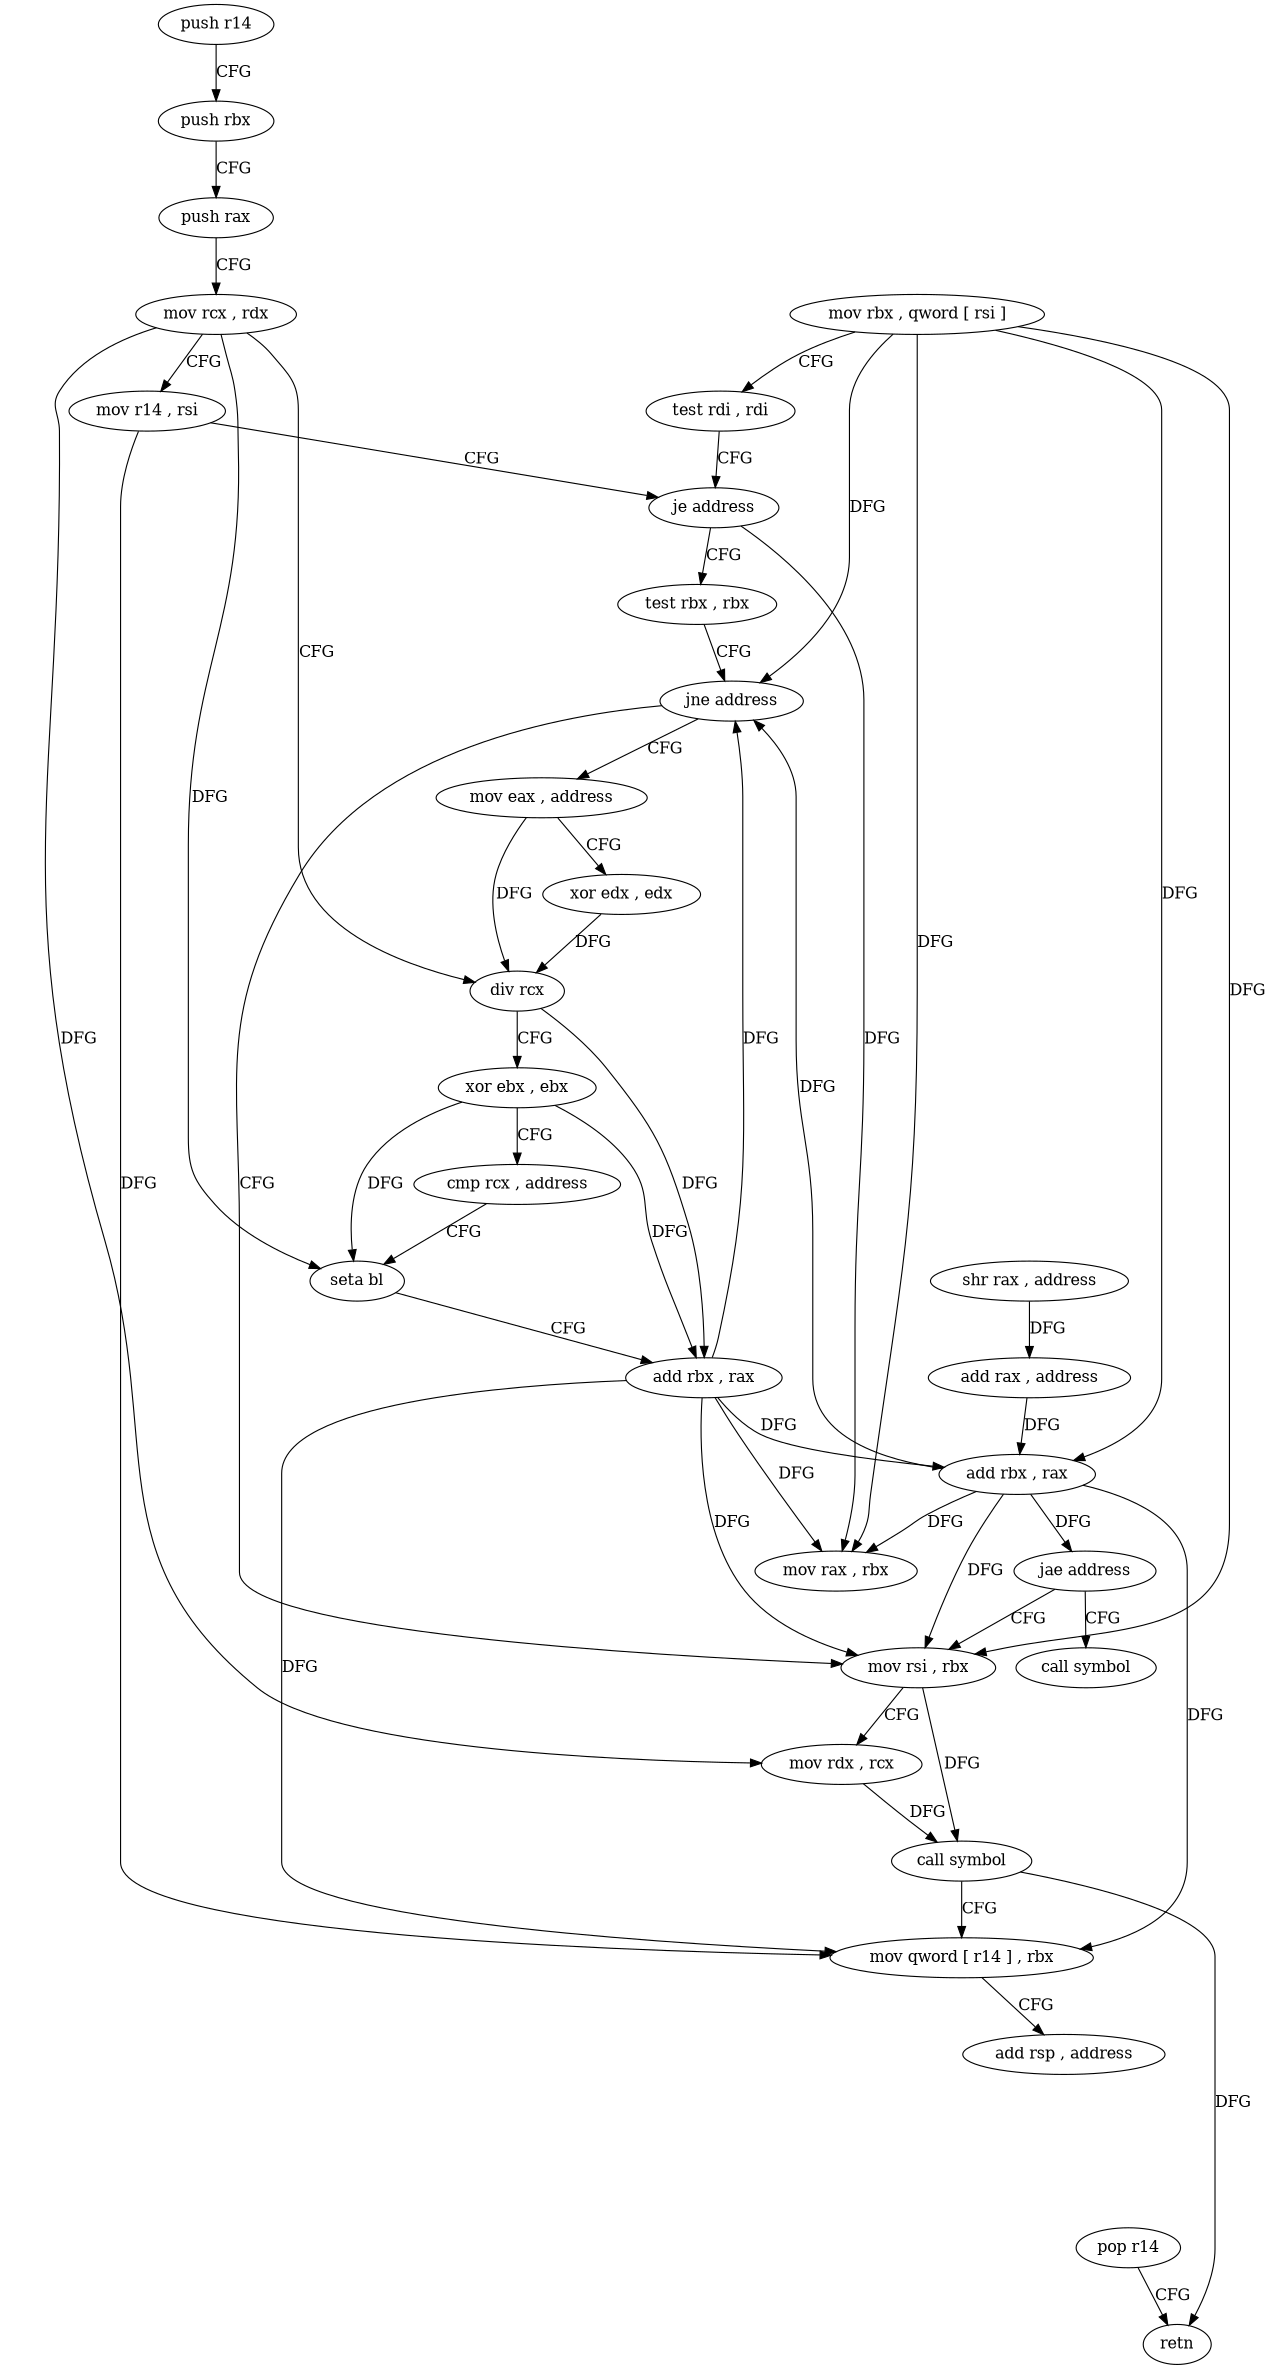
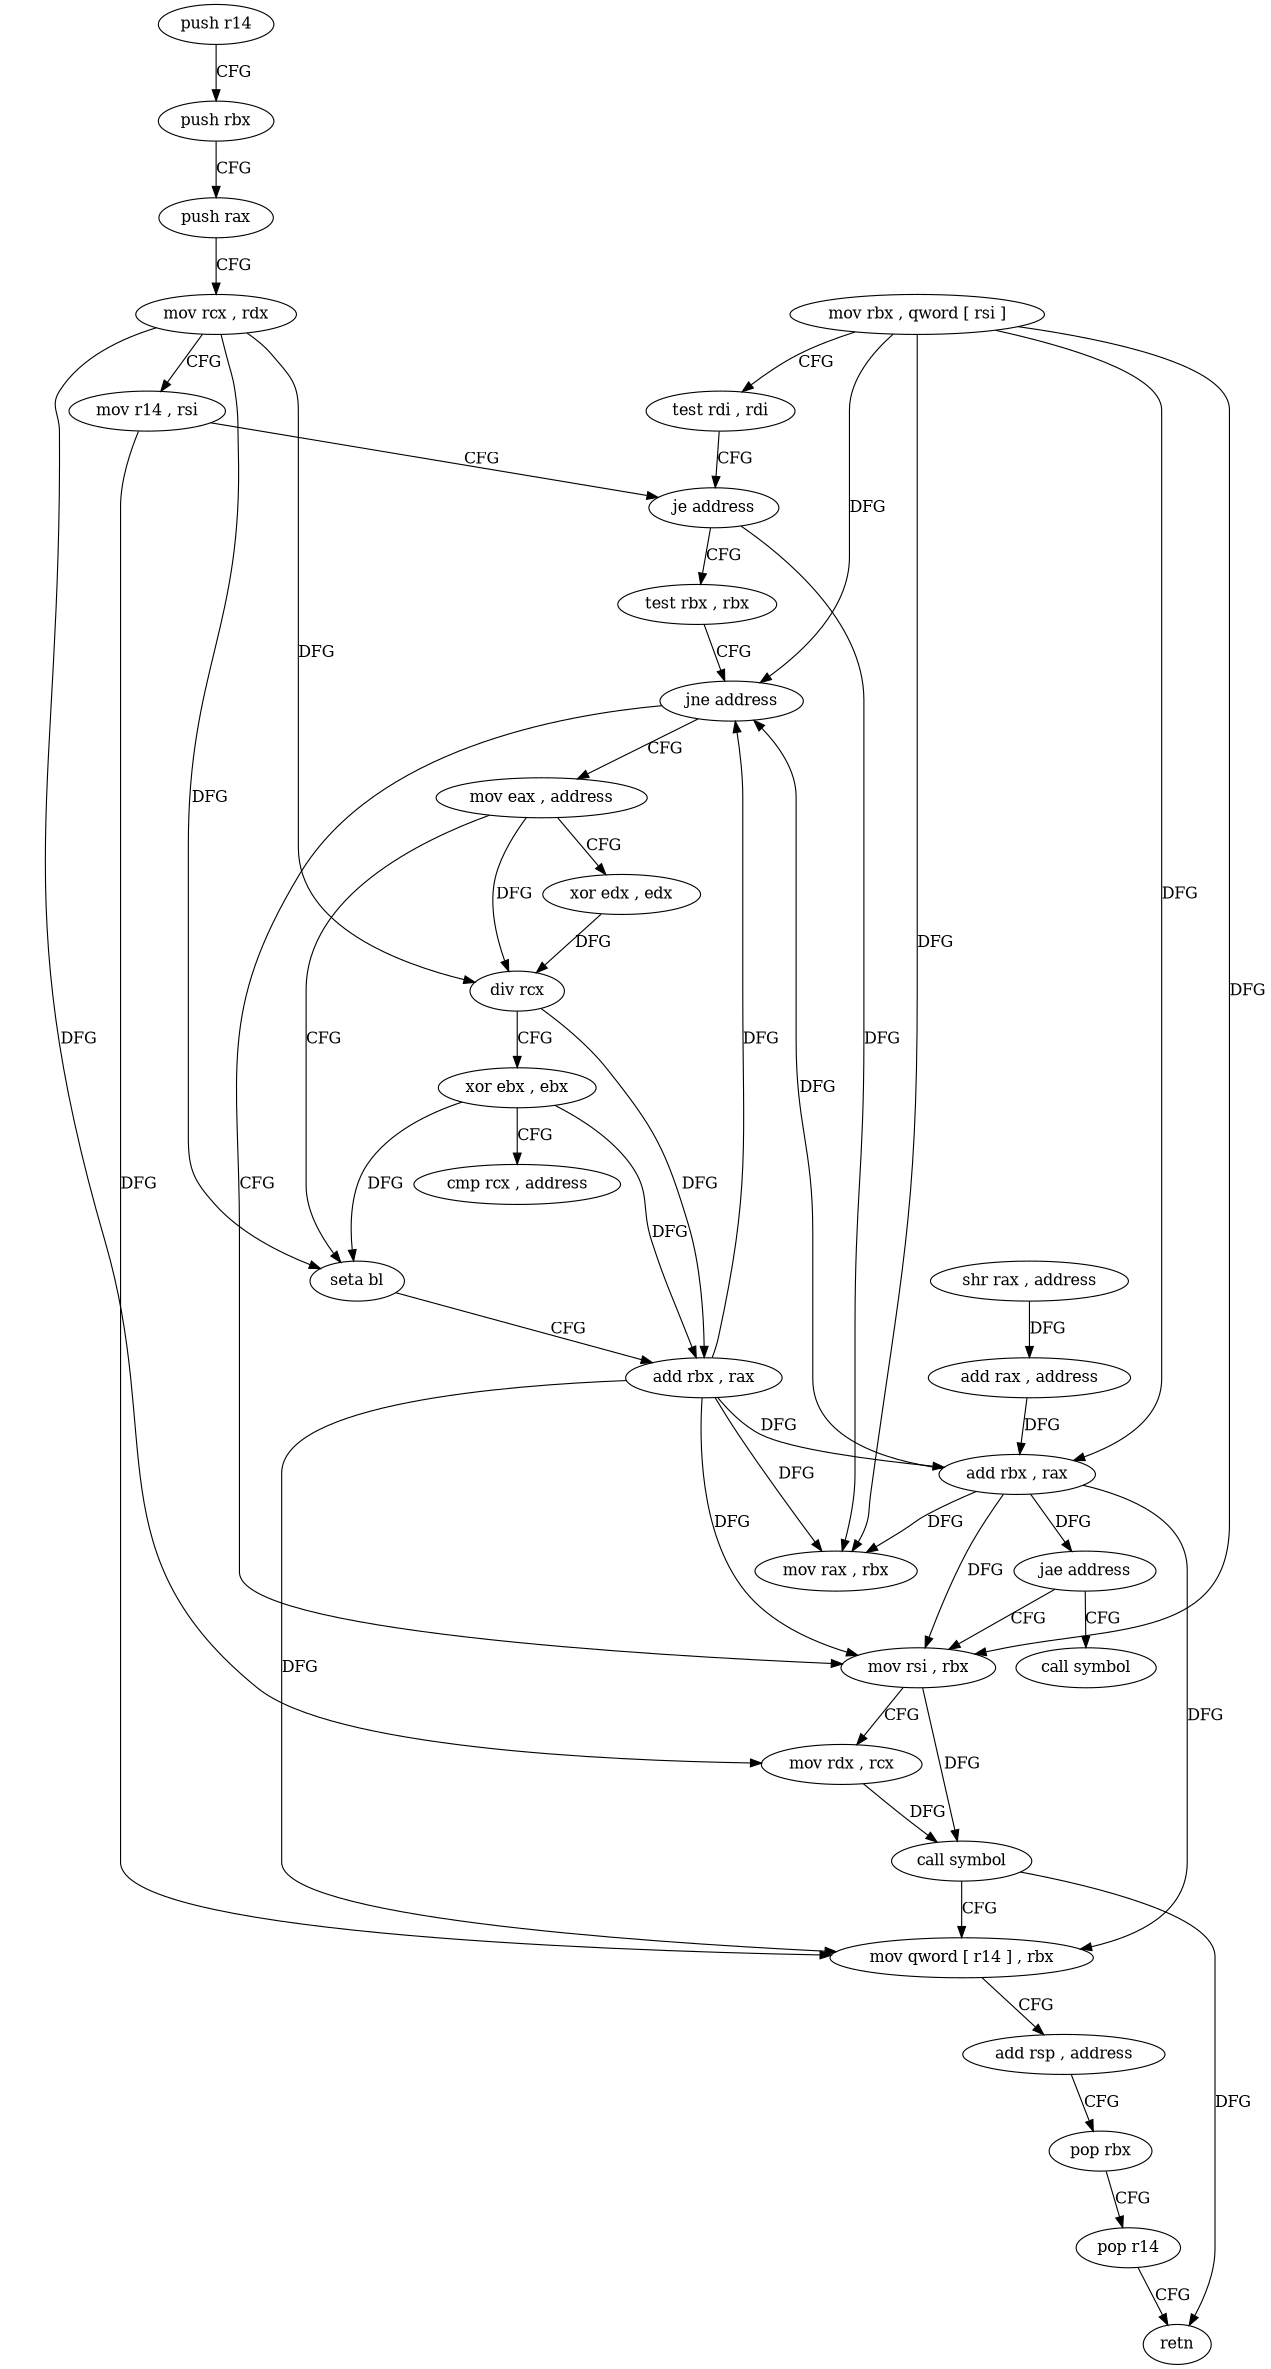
(317, 653) -> (317, 653)
(440, 1231) -> (306, 991)
none -> (1101, 2151)
